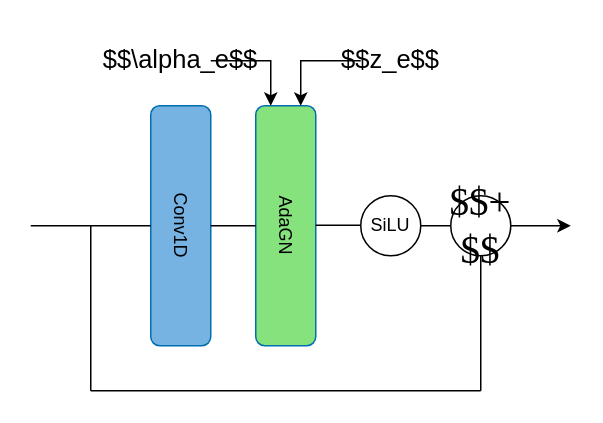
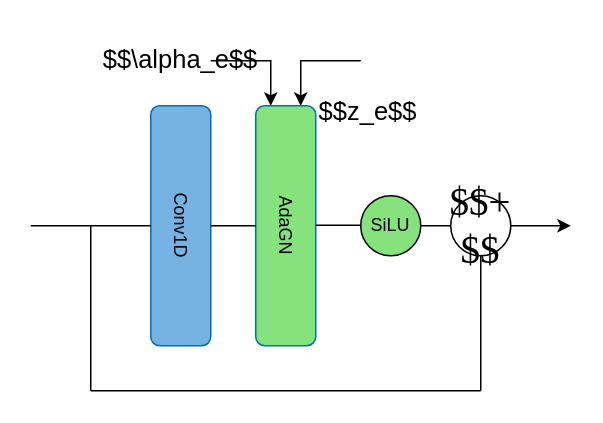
(391, 61) -> (368, 113)
(391, 226) -> (391, 226)
